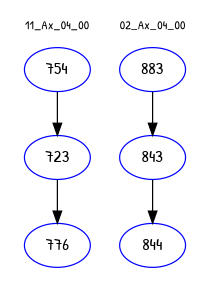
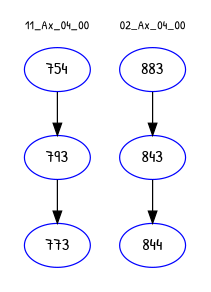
(57, 157) -> (57, 157)
(57, 245) -> (57, 245)
